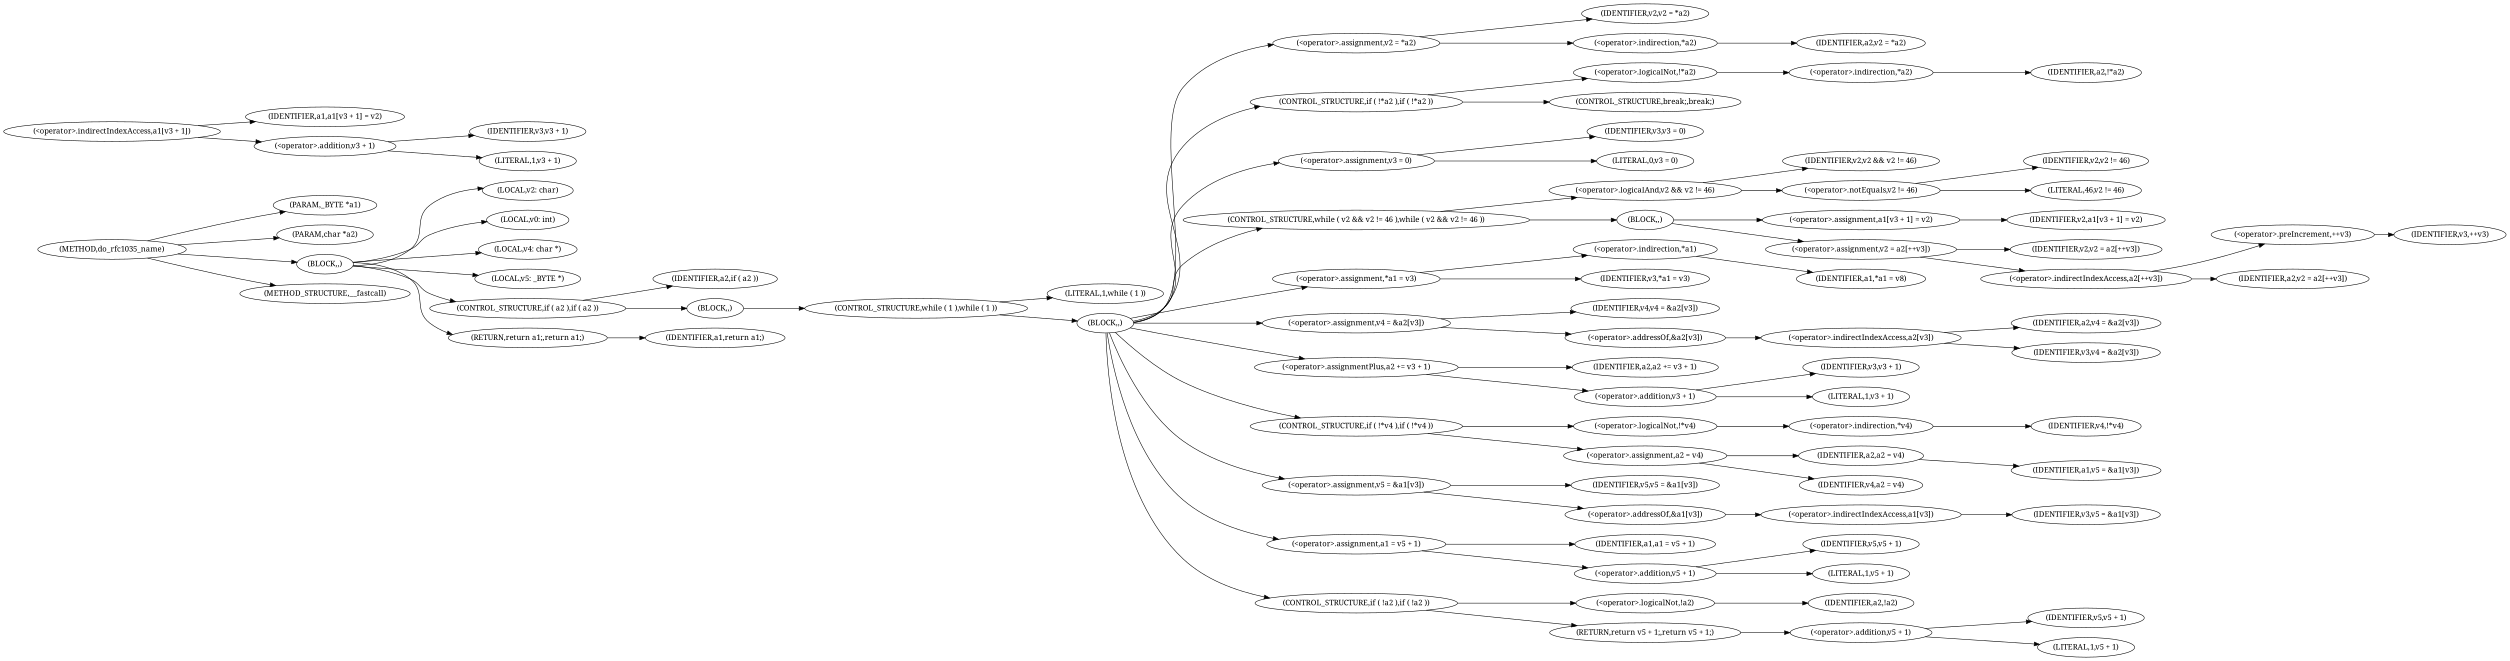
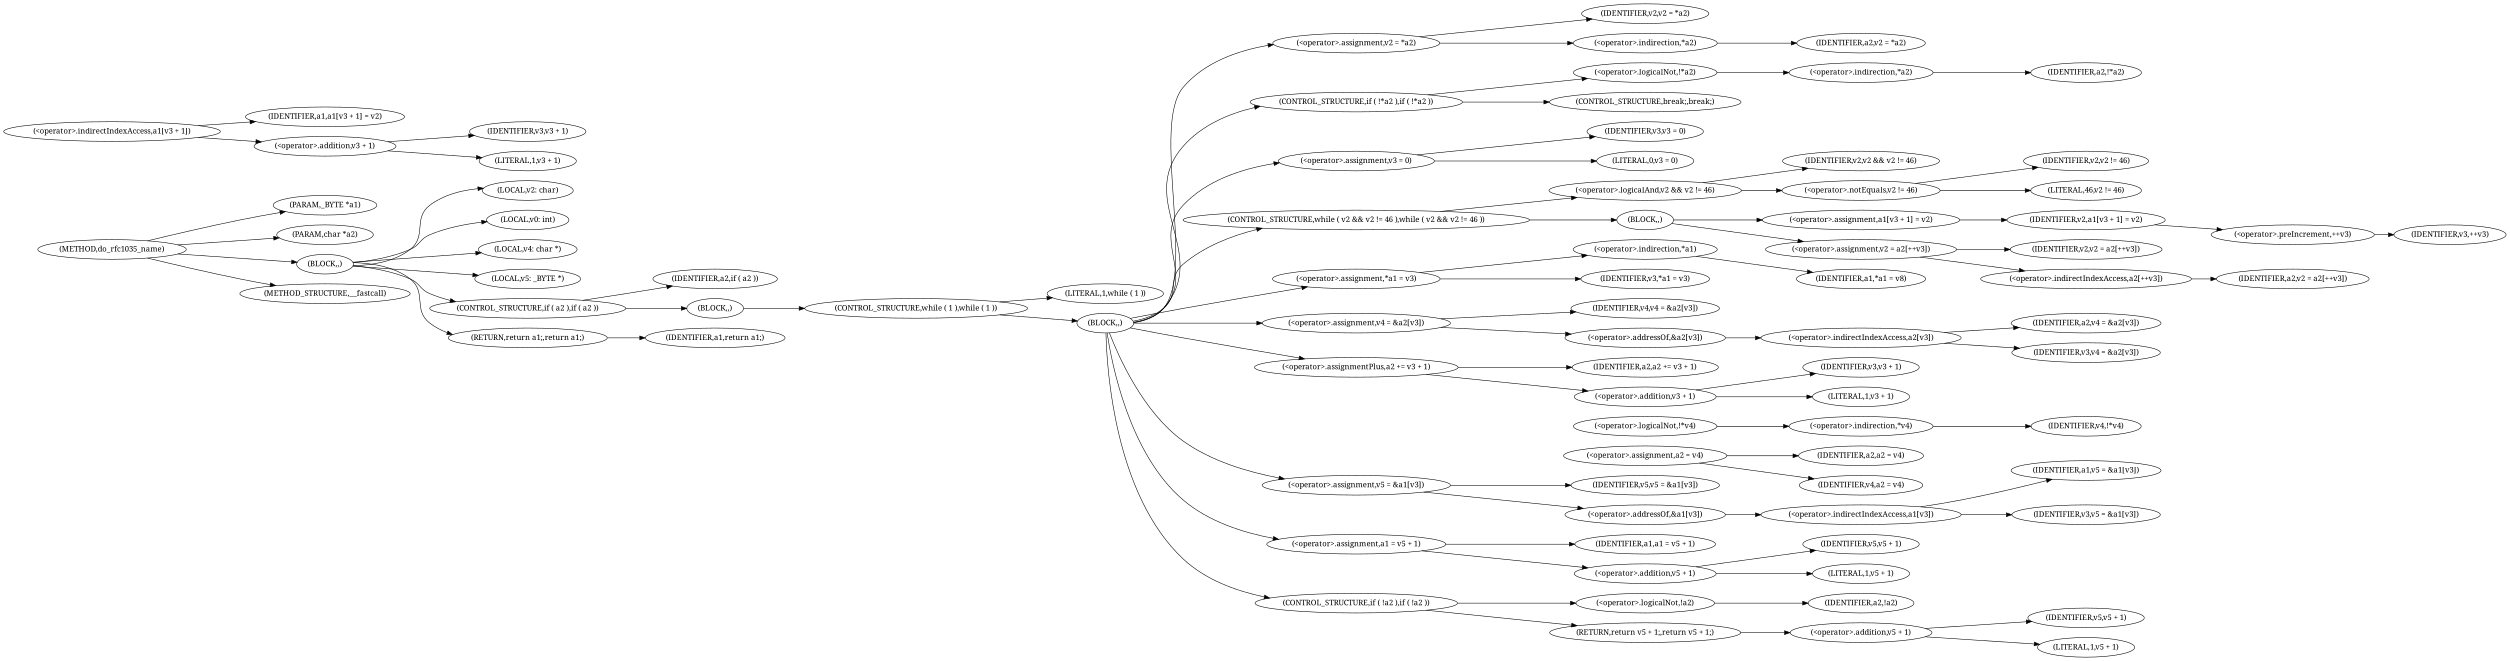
(2206, 261) -> (2186, 227)
(1356, 426) -> none
(1966, 463) -> (1984, 495)
